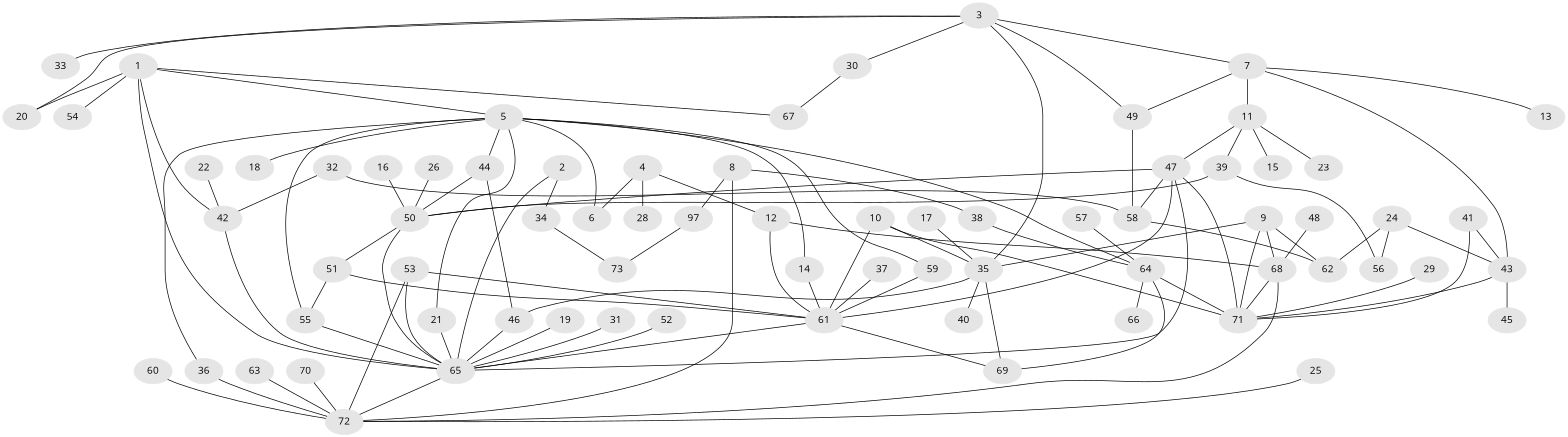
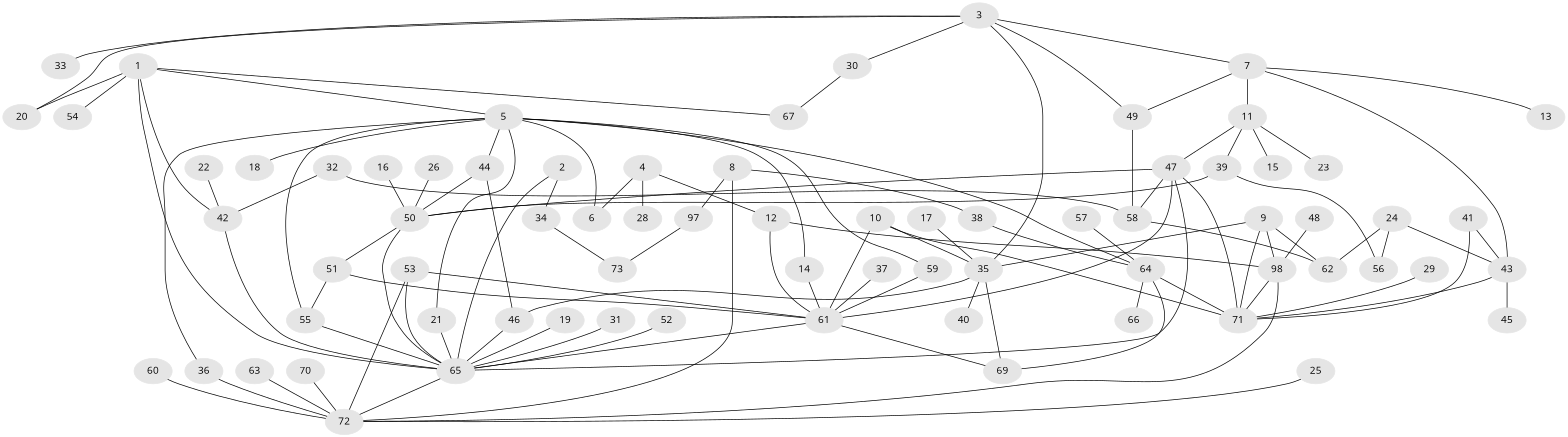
(1277, 270) -> (1277, 270)
